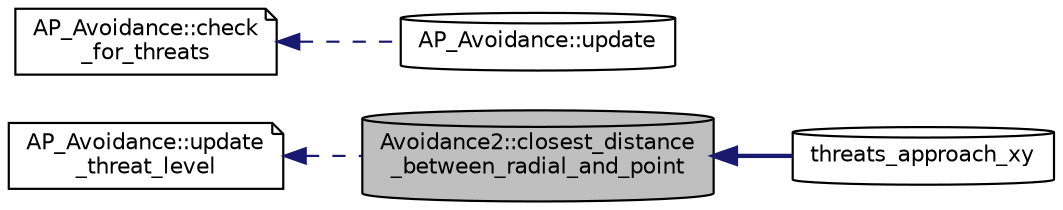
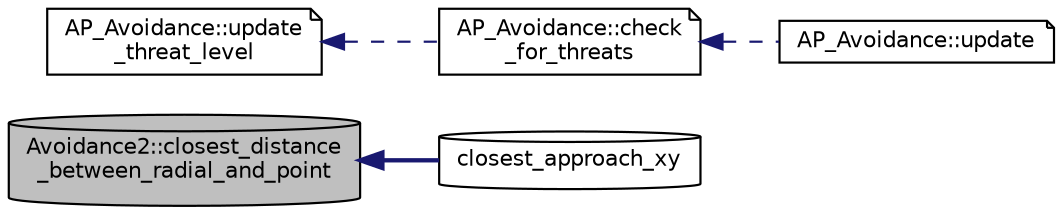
(538, 42) -> (917, 42)
(334, 156) -> (392, 42)
(923, 156) -> (570, 160)
